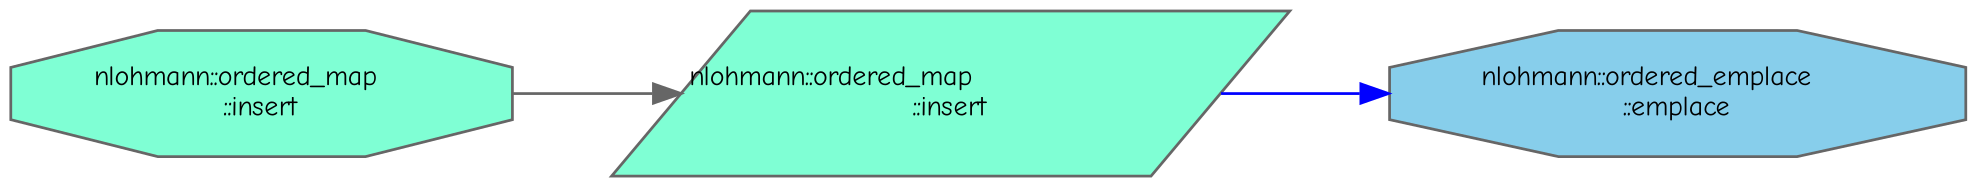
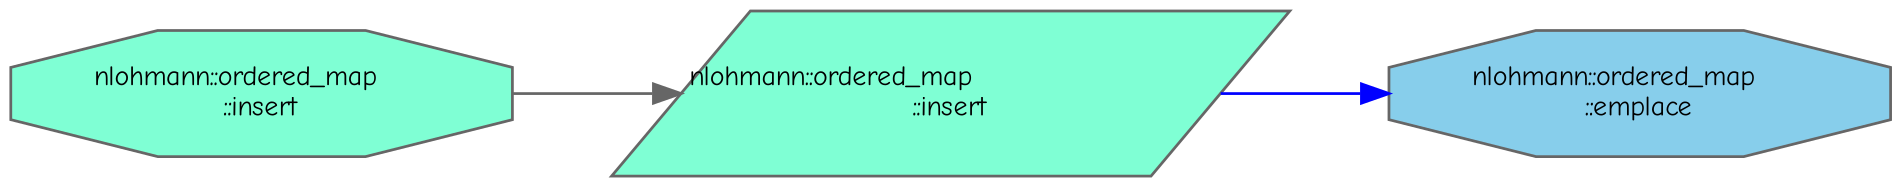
(1678, 94) -> (1640, 94)
